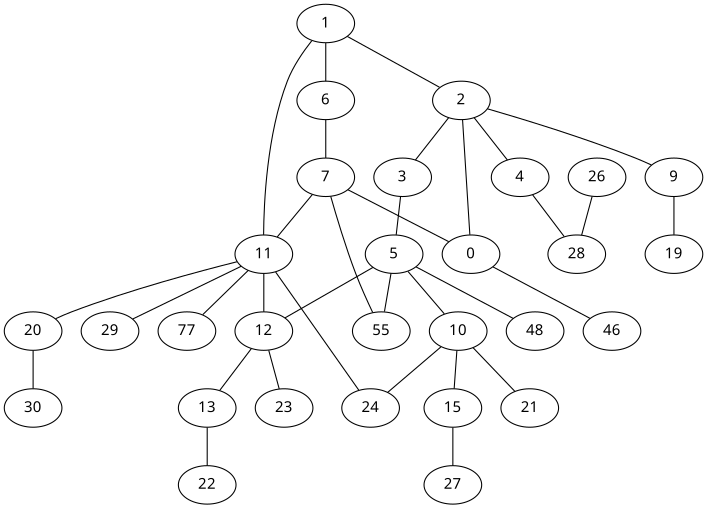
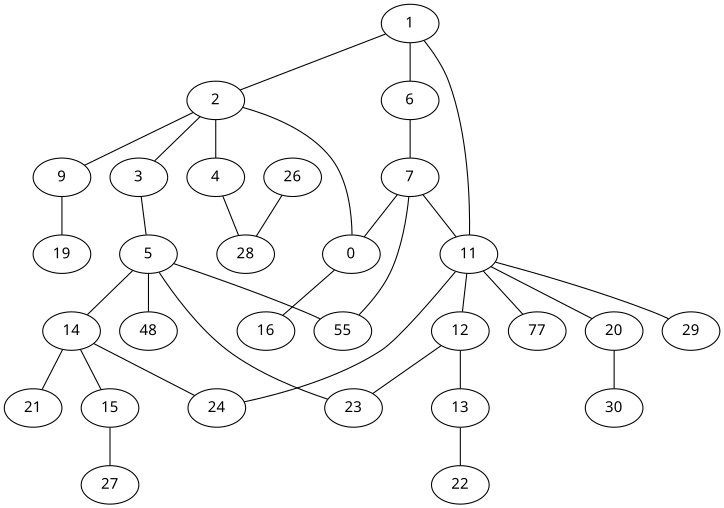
(329, 293) -> (231, 353)
(458, 331) -> (72, 331)
(612, 331) -> (266, 331)
